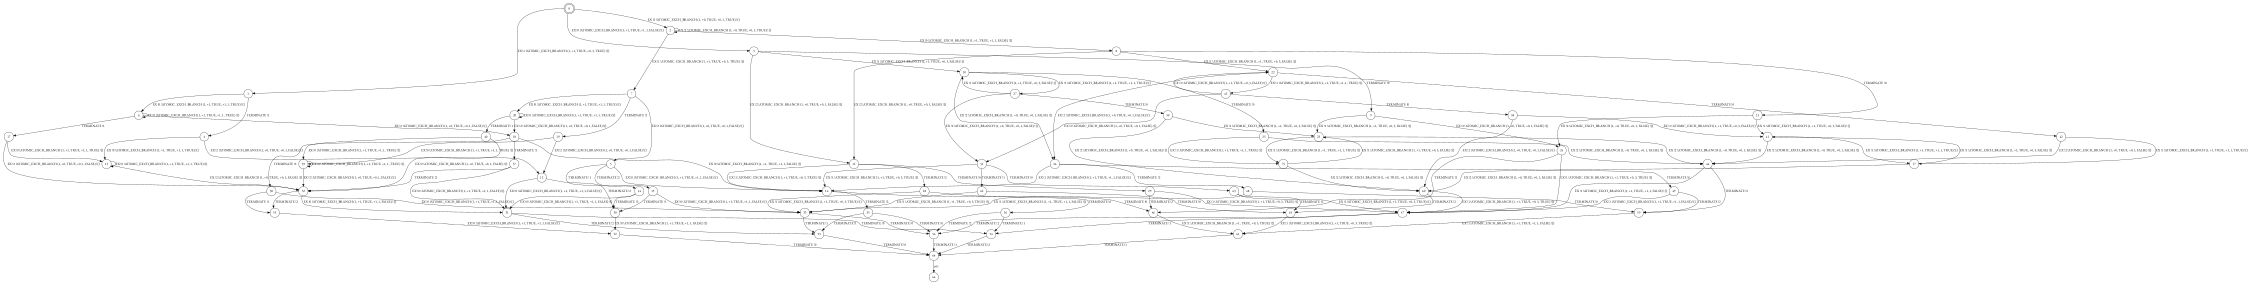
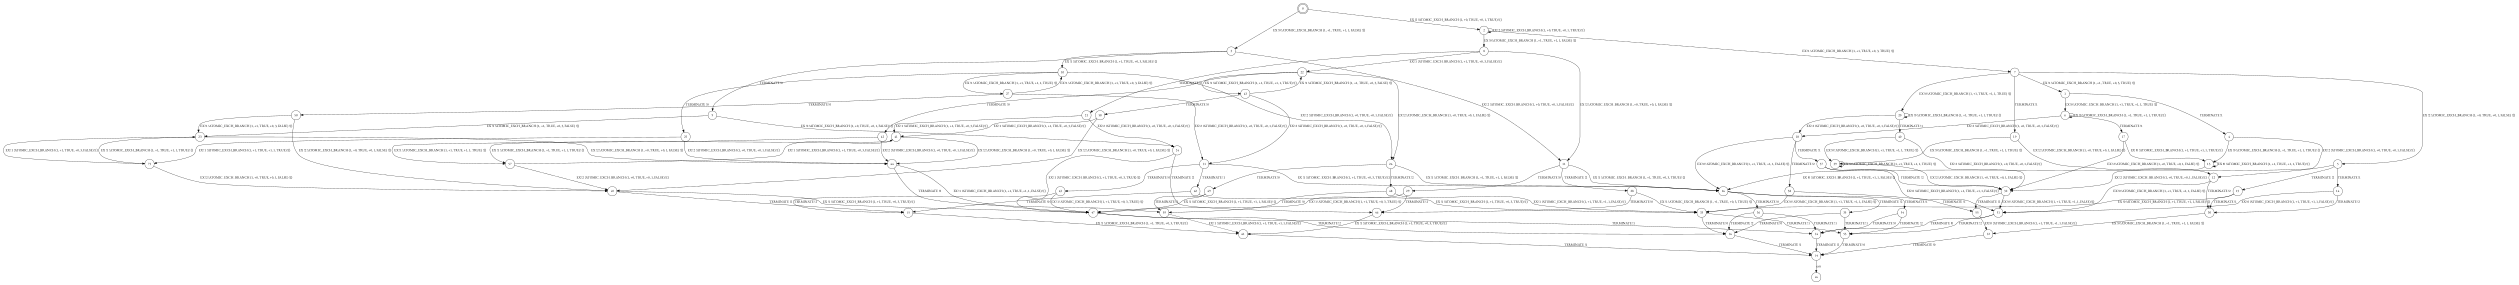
(436, 85) -> (2039, 83)
none -> (1902, 213)
